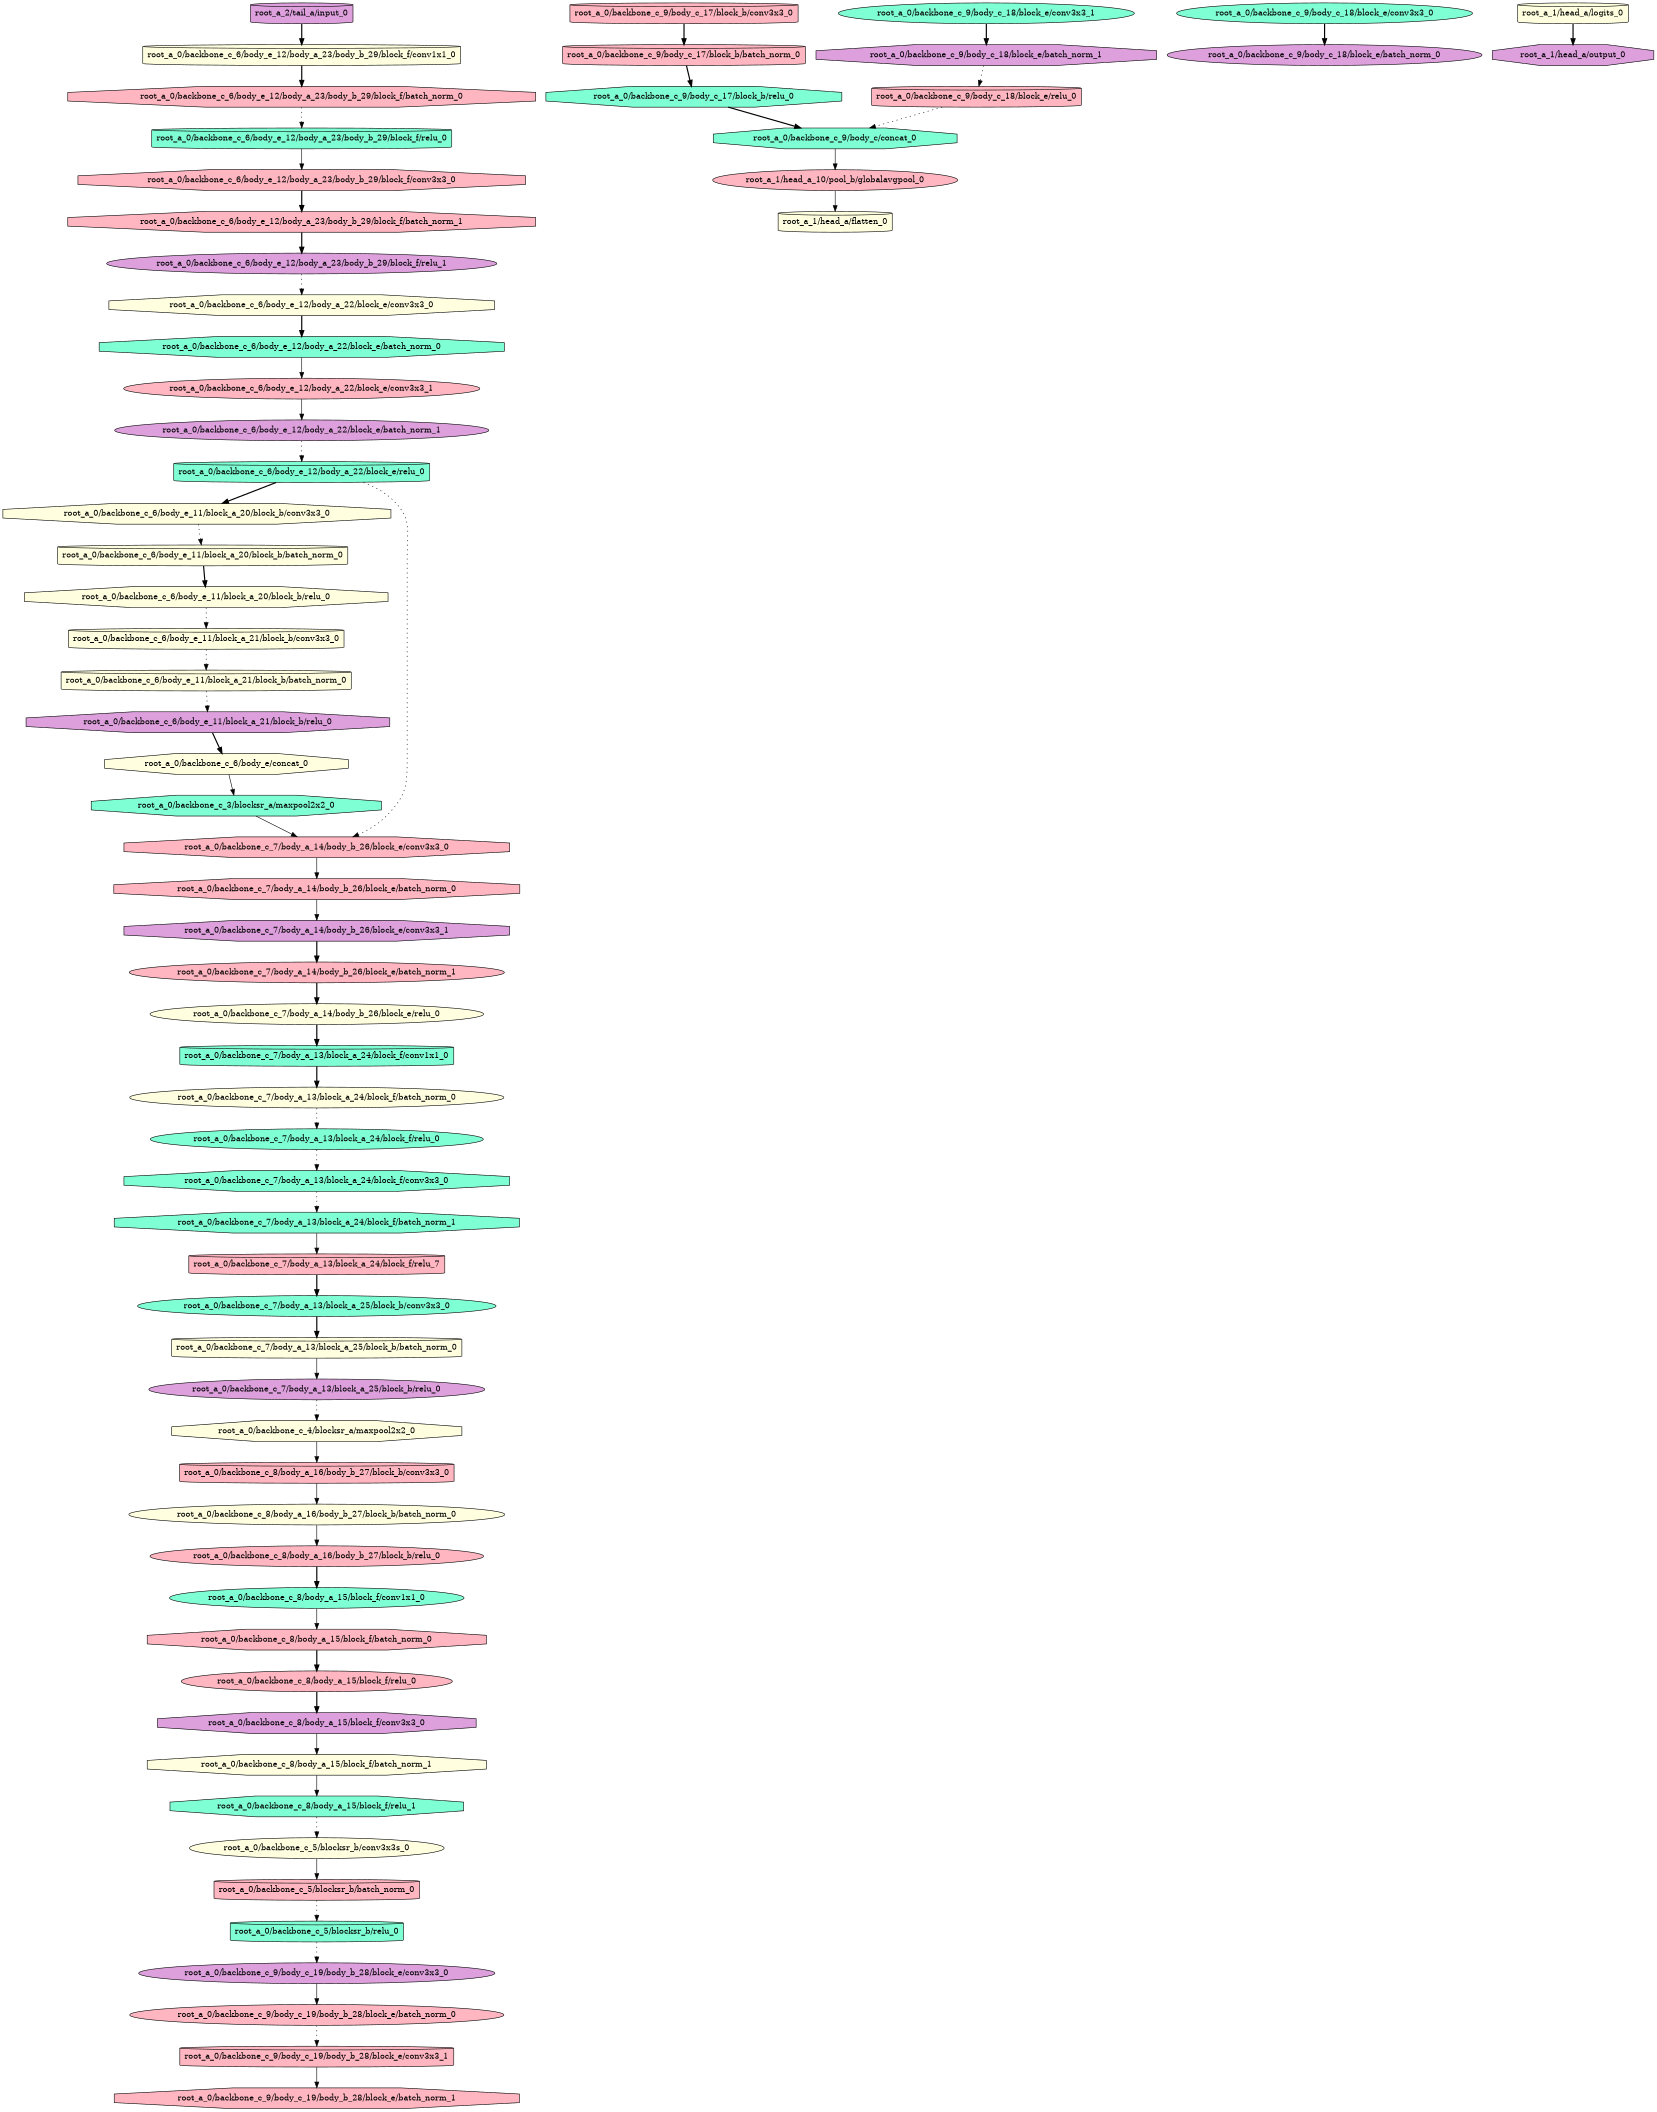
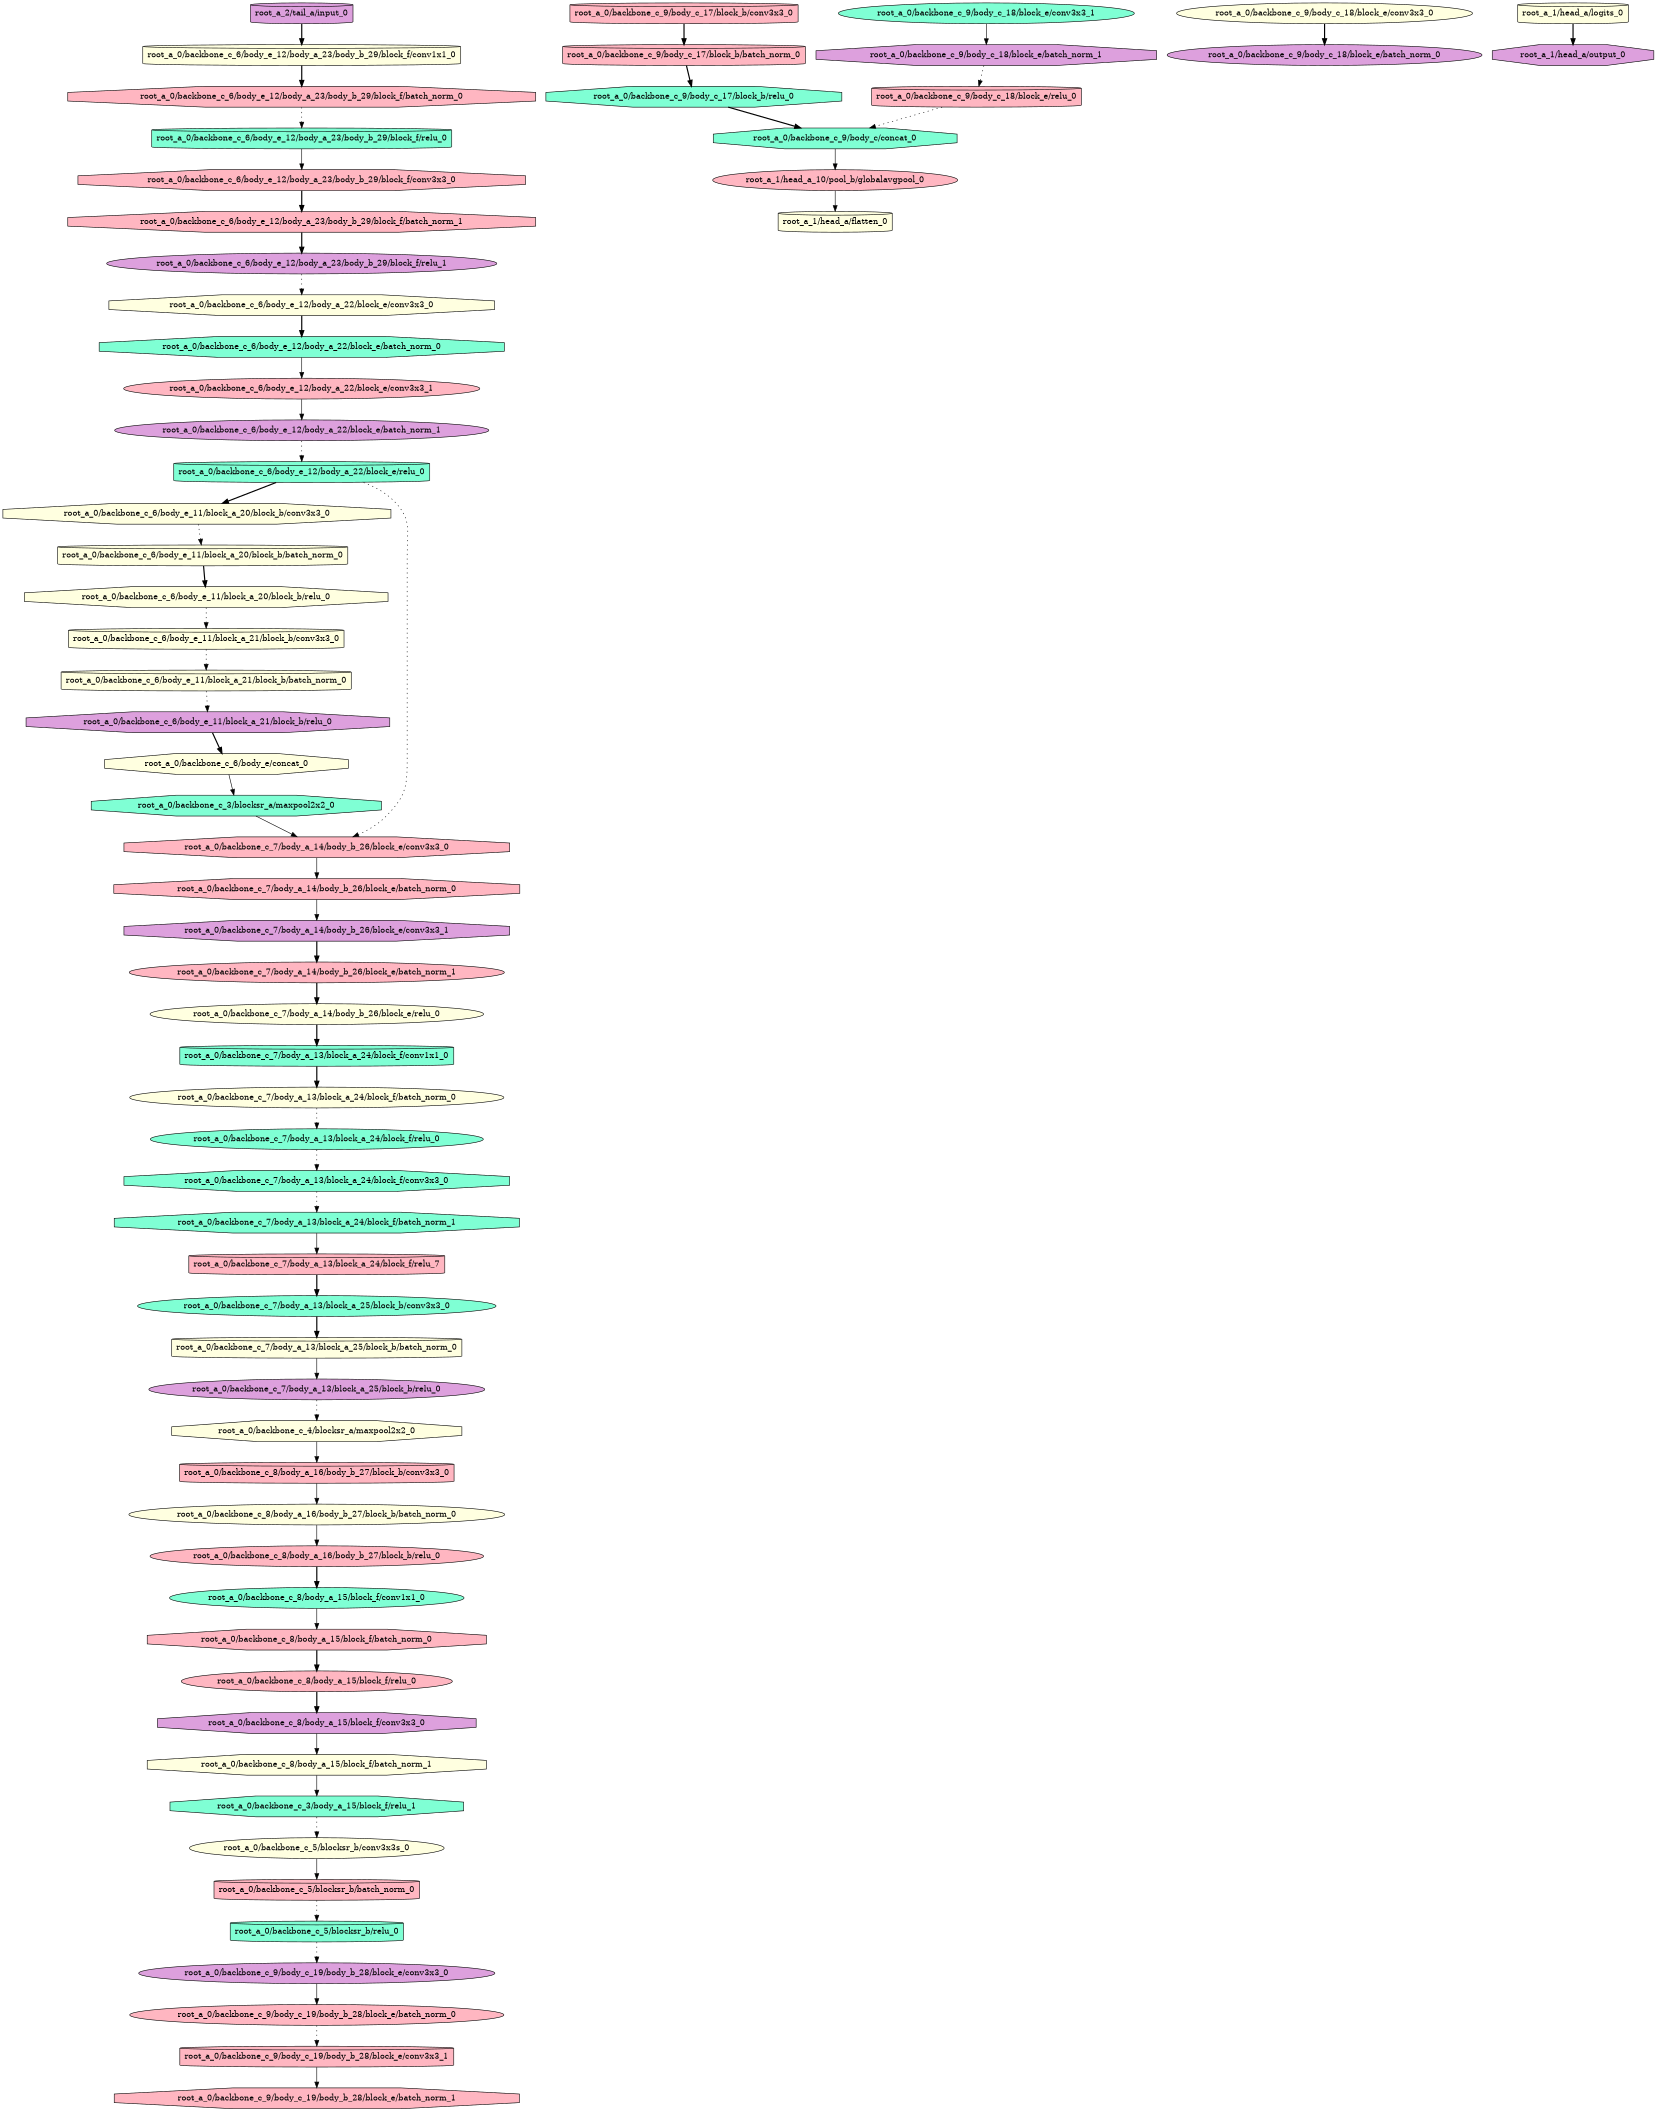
(1325, 13) -> (1325, 13)
(986, 31) -> (986, 31)
(317, 1806) -> (317, 1806)
